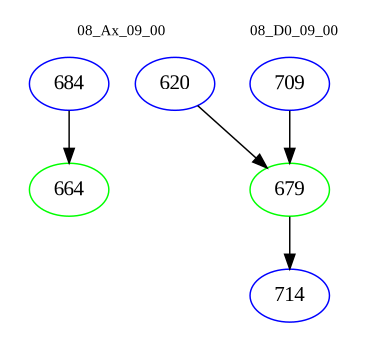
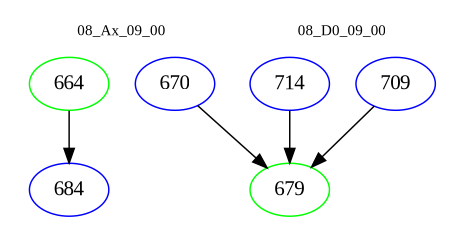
(175, 84) -> (175, 84)
(69, 130) -> (69, 130)
(290, 235) -> (290, 130)
